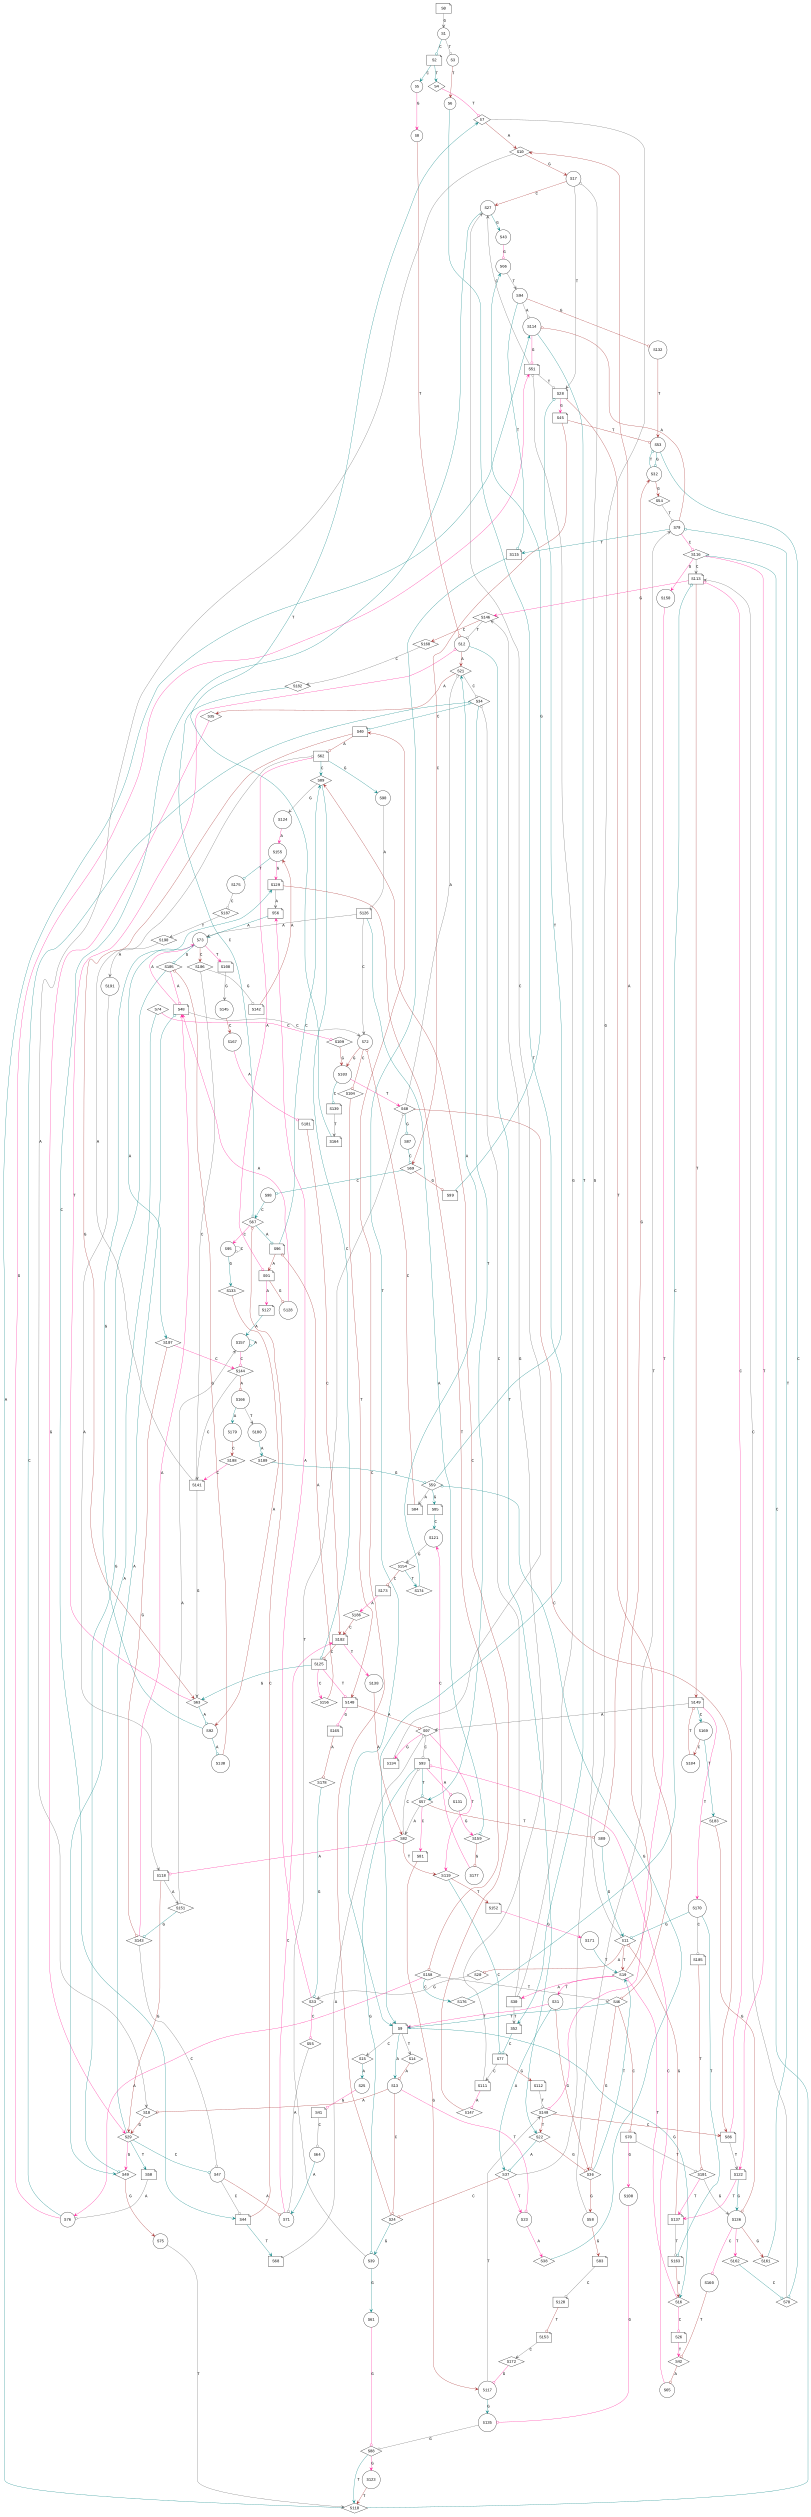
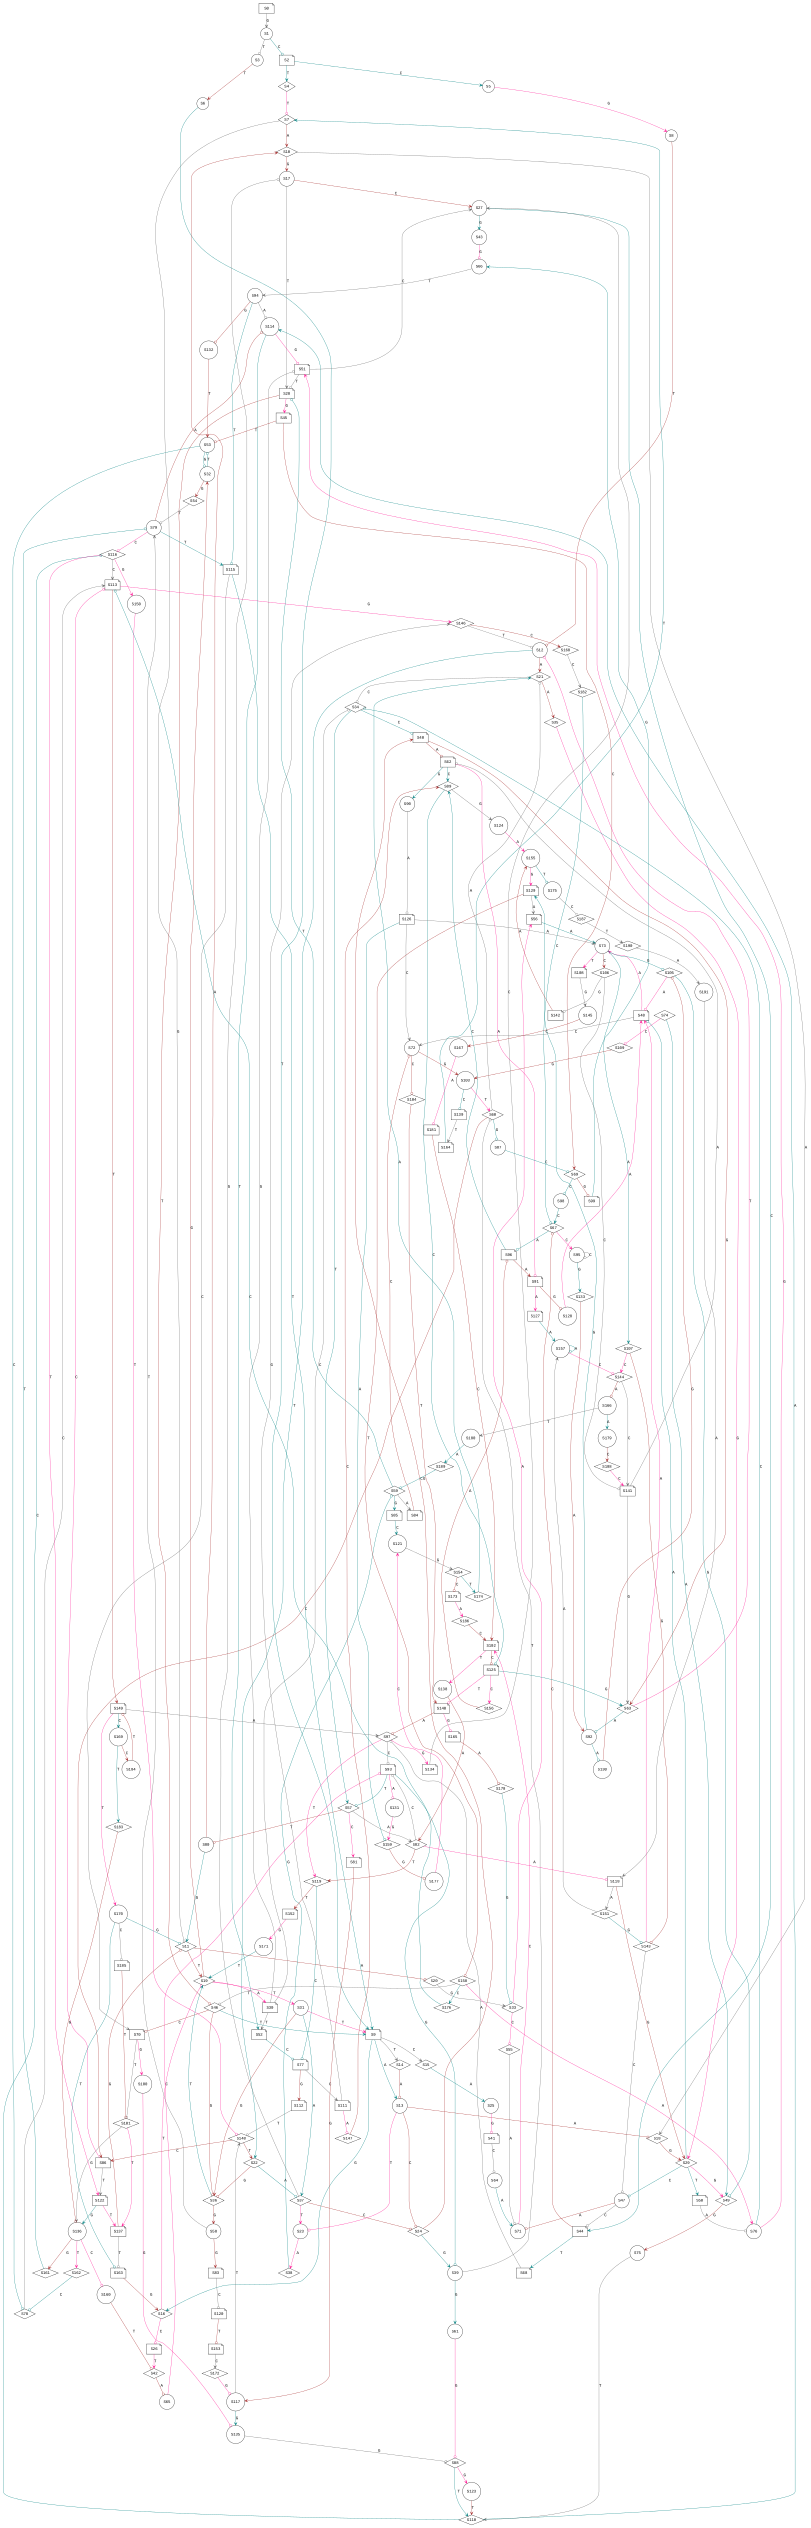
none -> (201, 1327)
